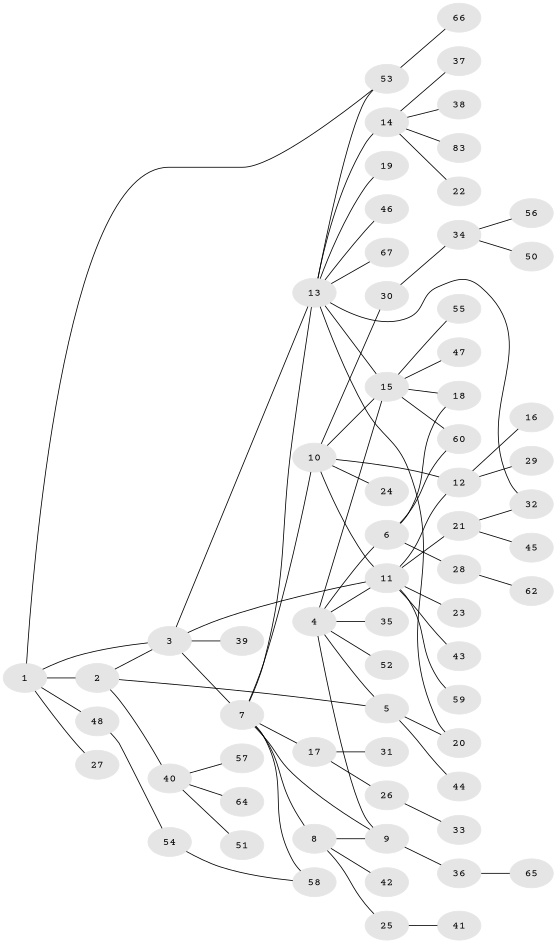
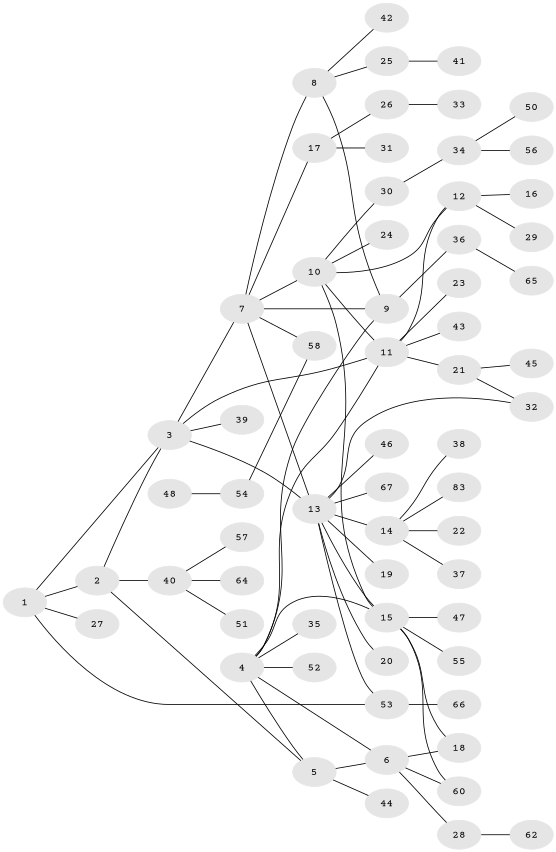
(61, 700) -> none
(459, 700) -> none
(423, 726) -> (351, 766)
